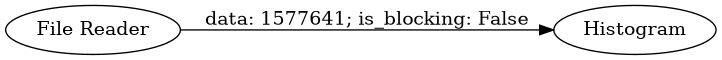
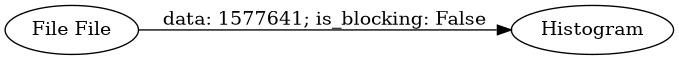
(93, 30) -> (72, 30)
